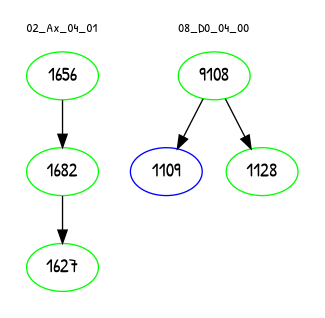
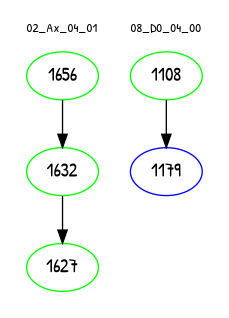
(214, 76) -> (166, 76)
(63, 172) -> (63, 172)
(166, 172) -> (166, 172)
(262, 172) -> none
